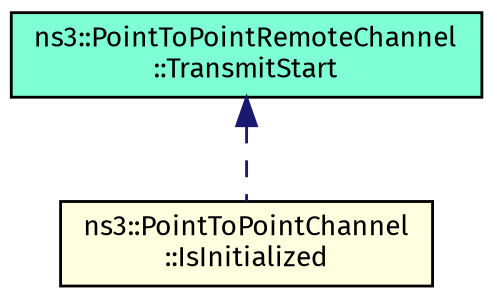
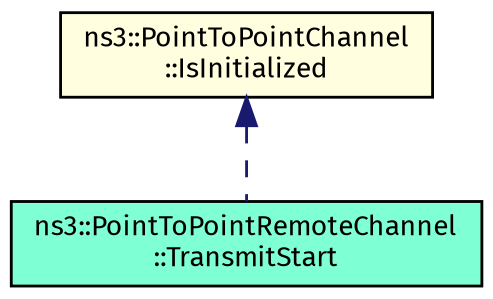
(247, 164) -> (247, 164)
